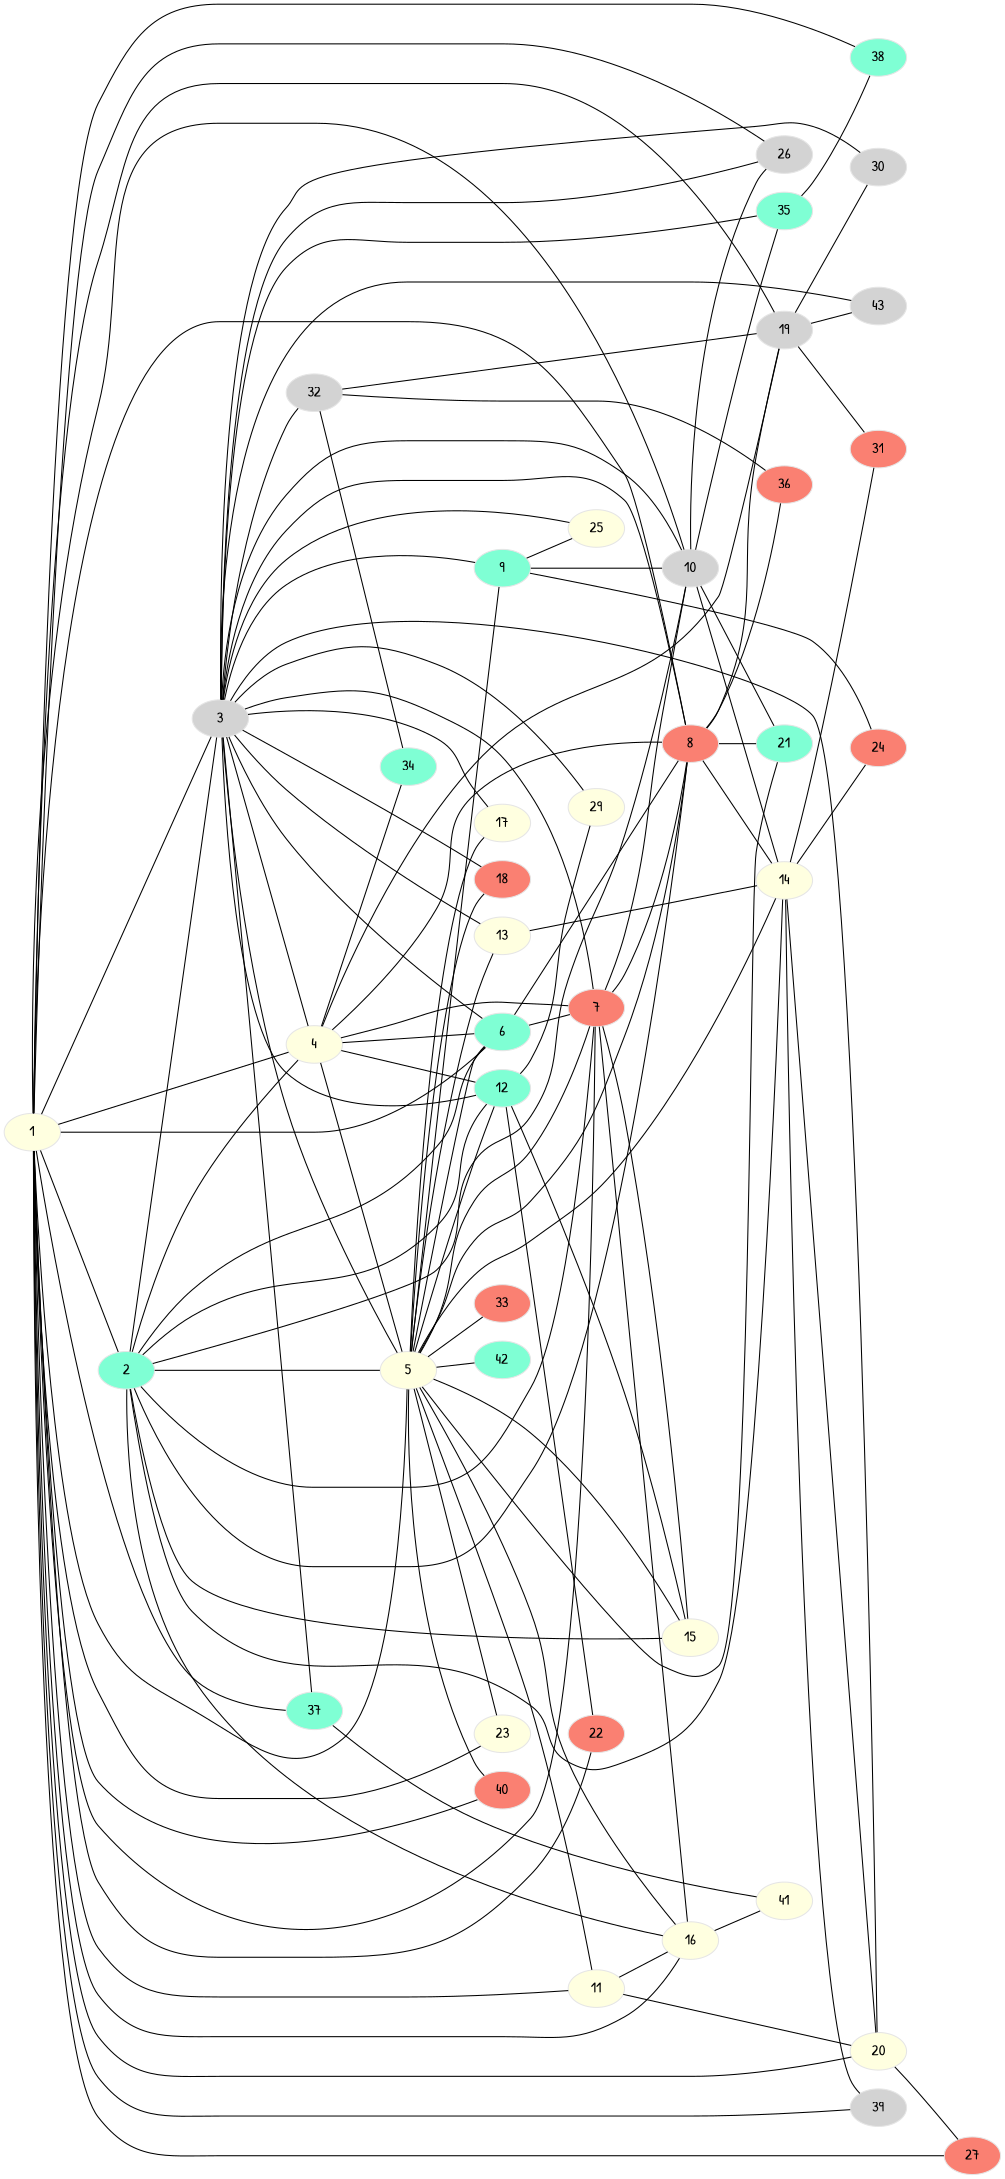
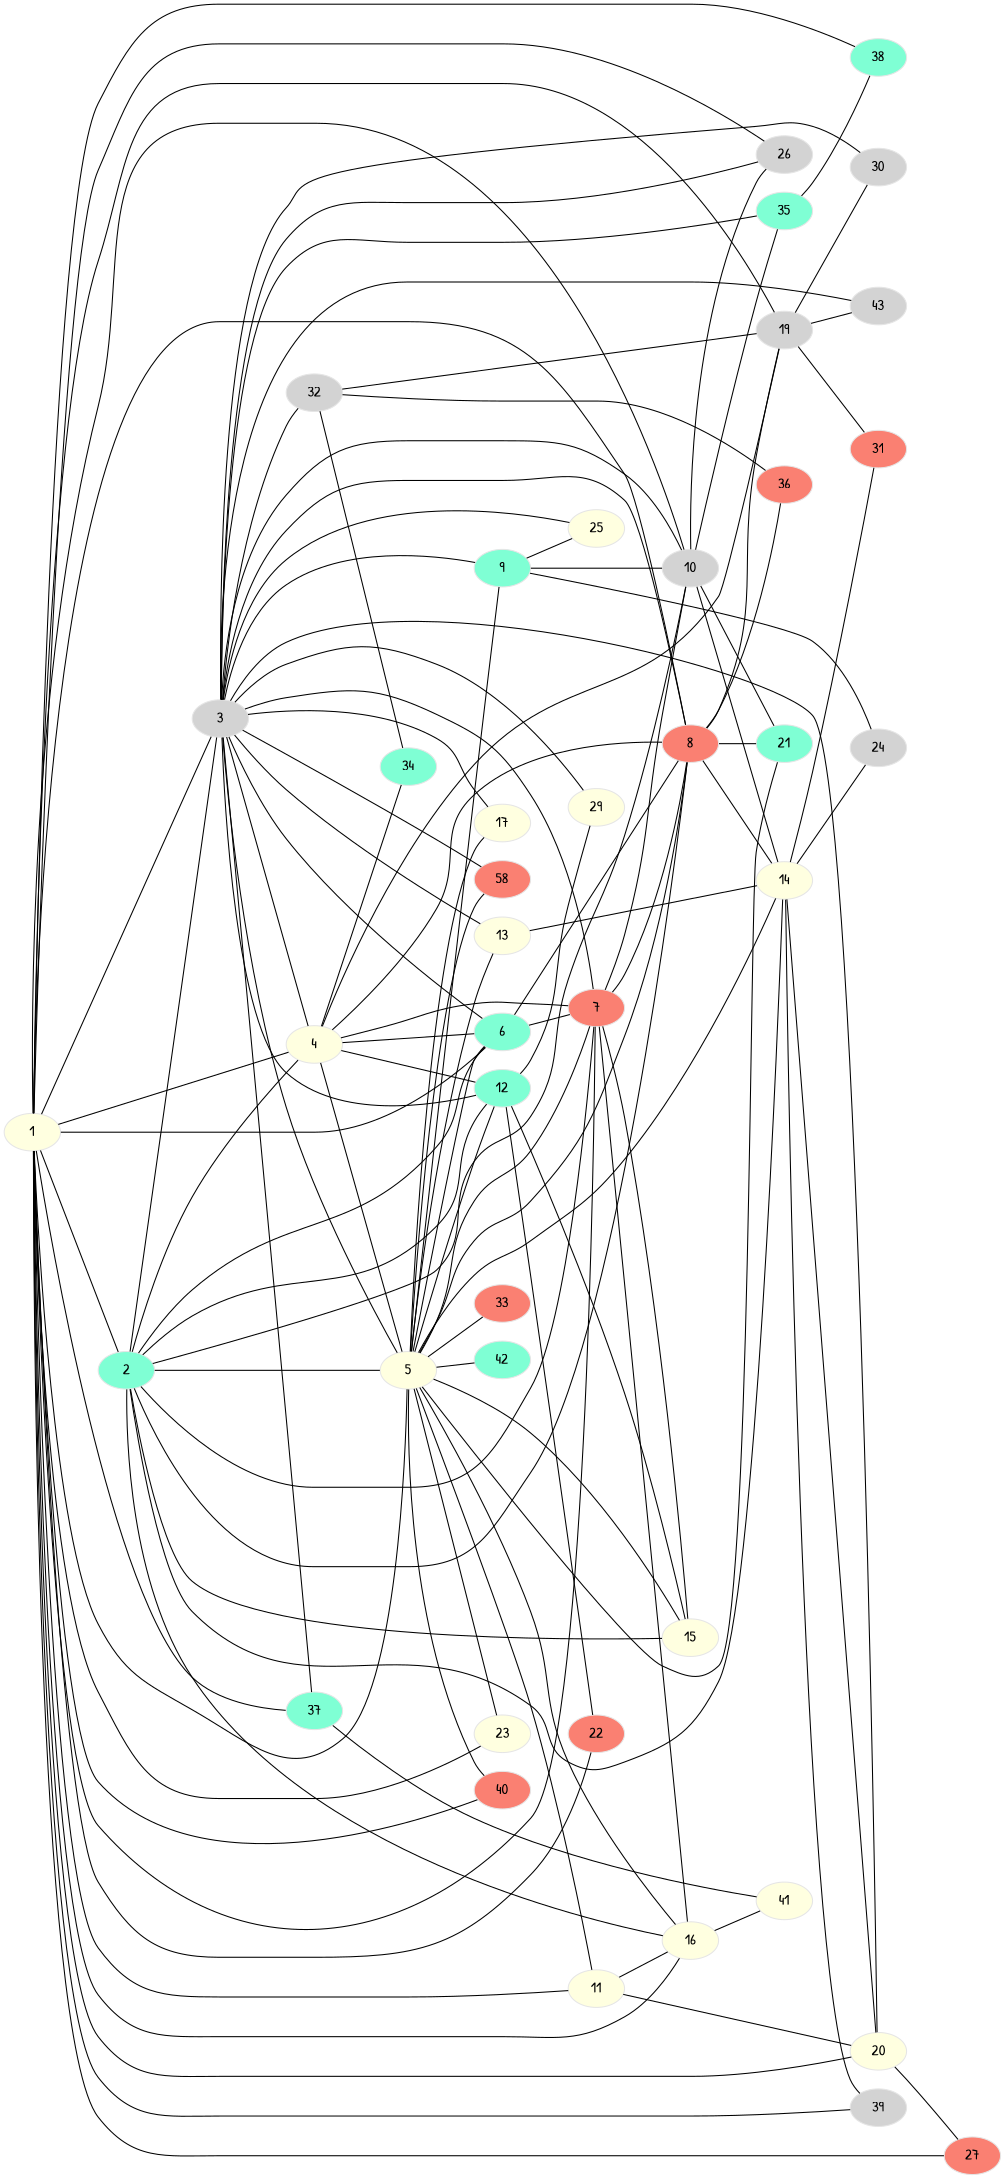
(878, 748) -> (878, 748)
(502, 879) -> (502, 879)
